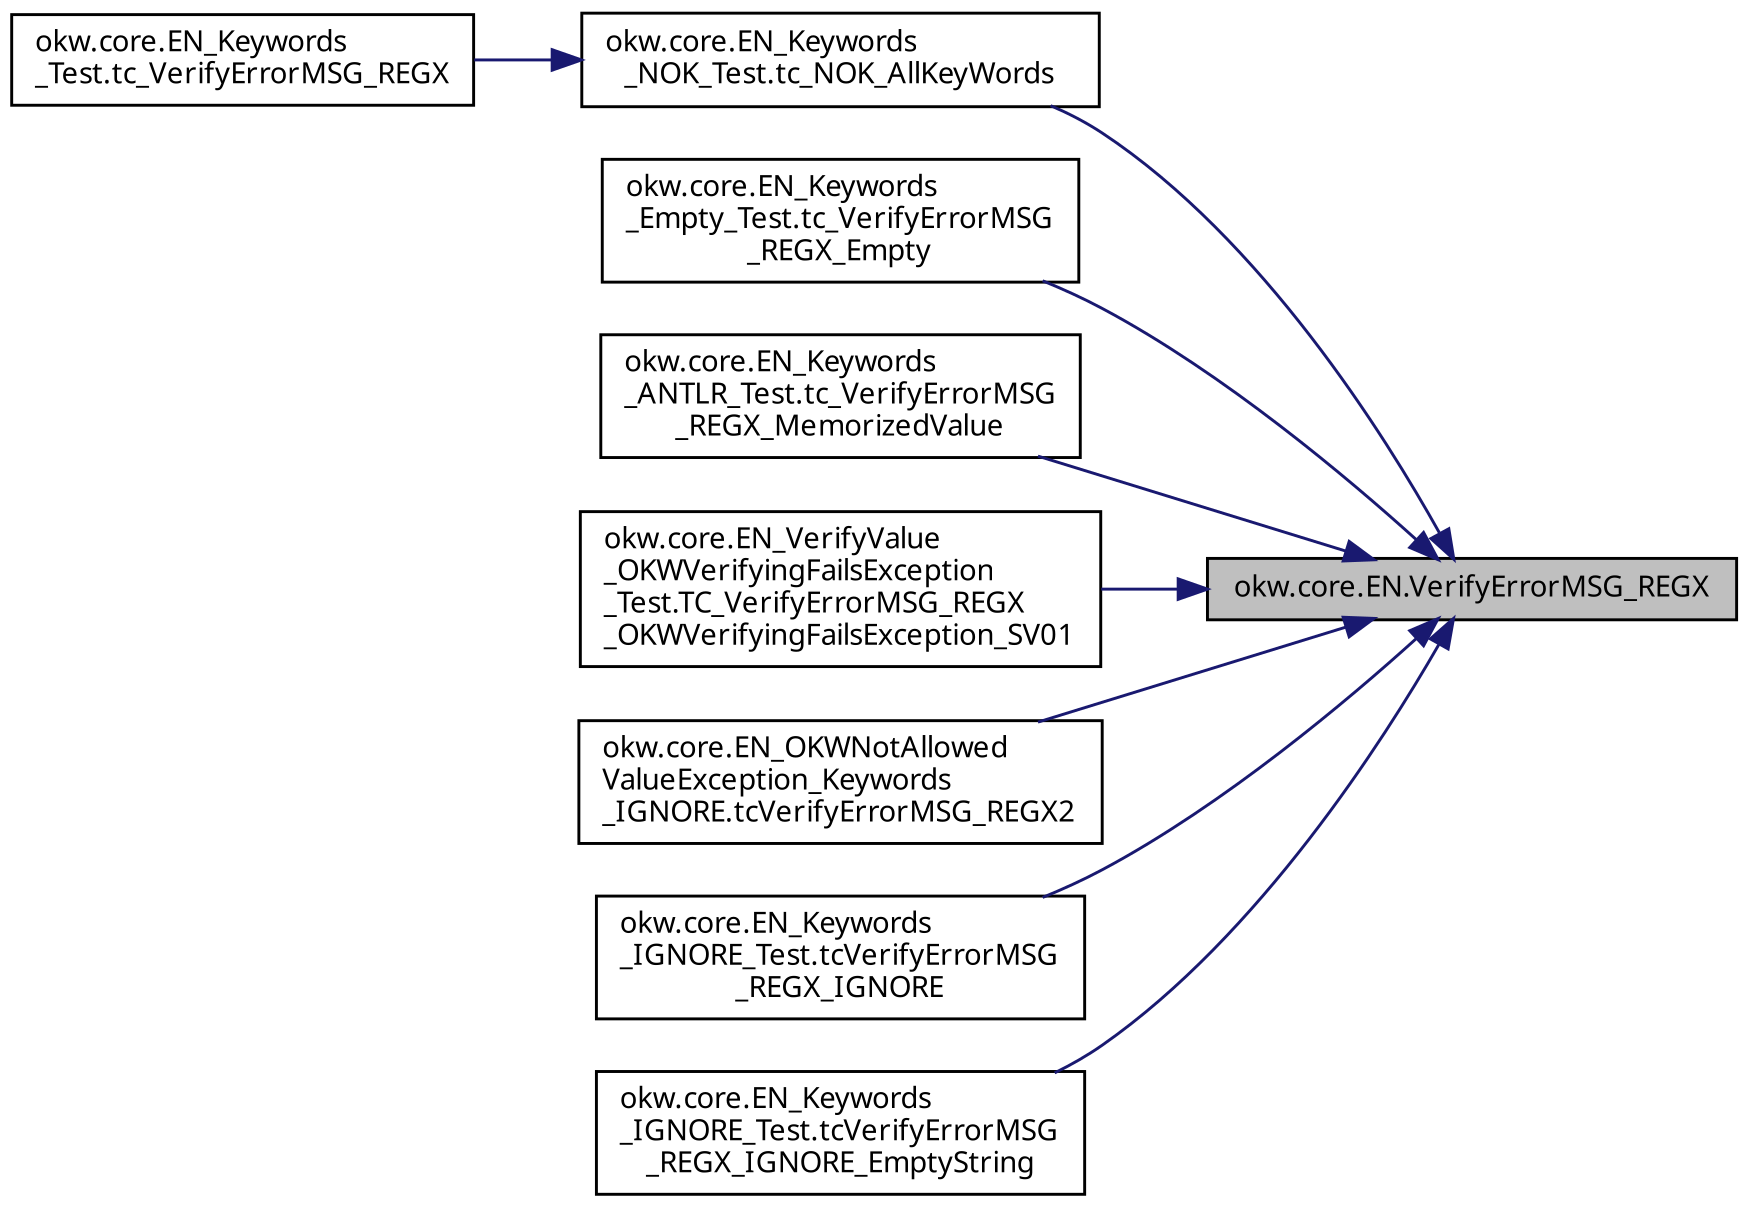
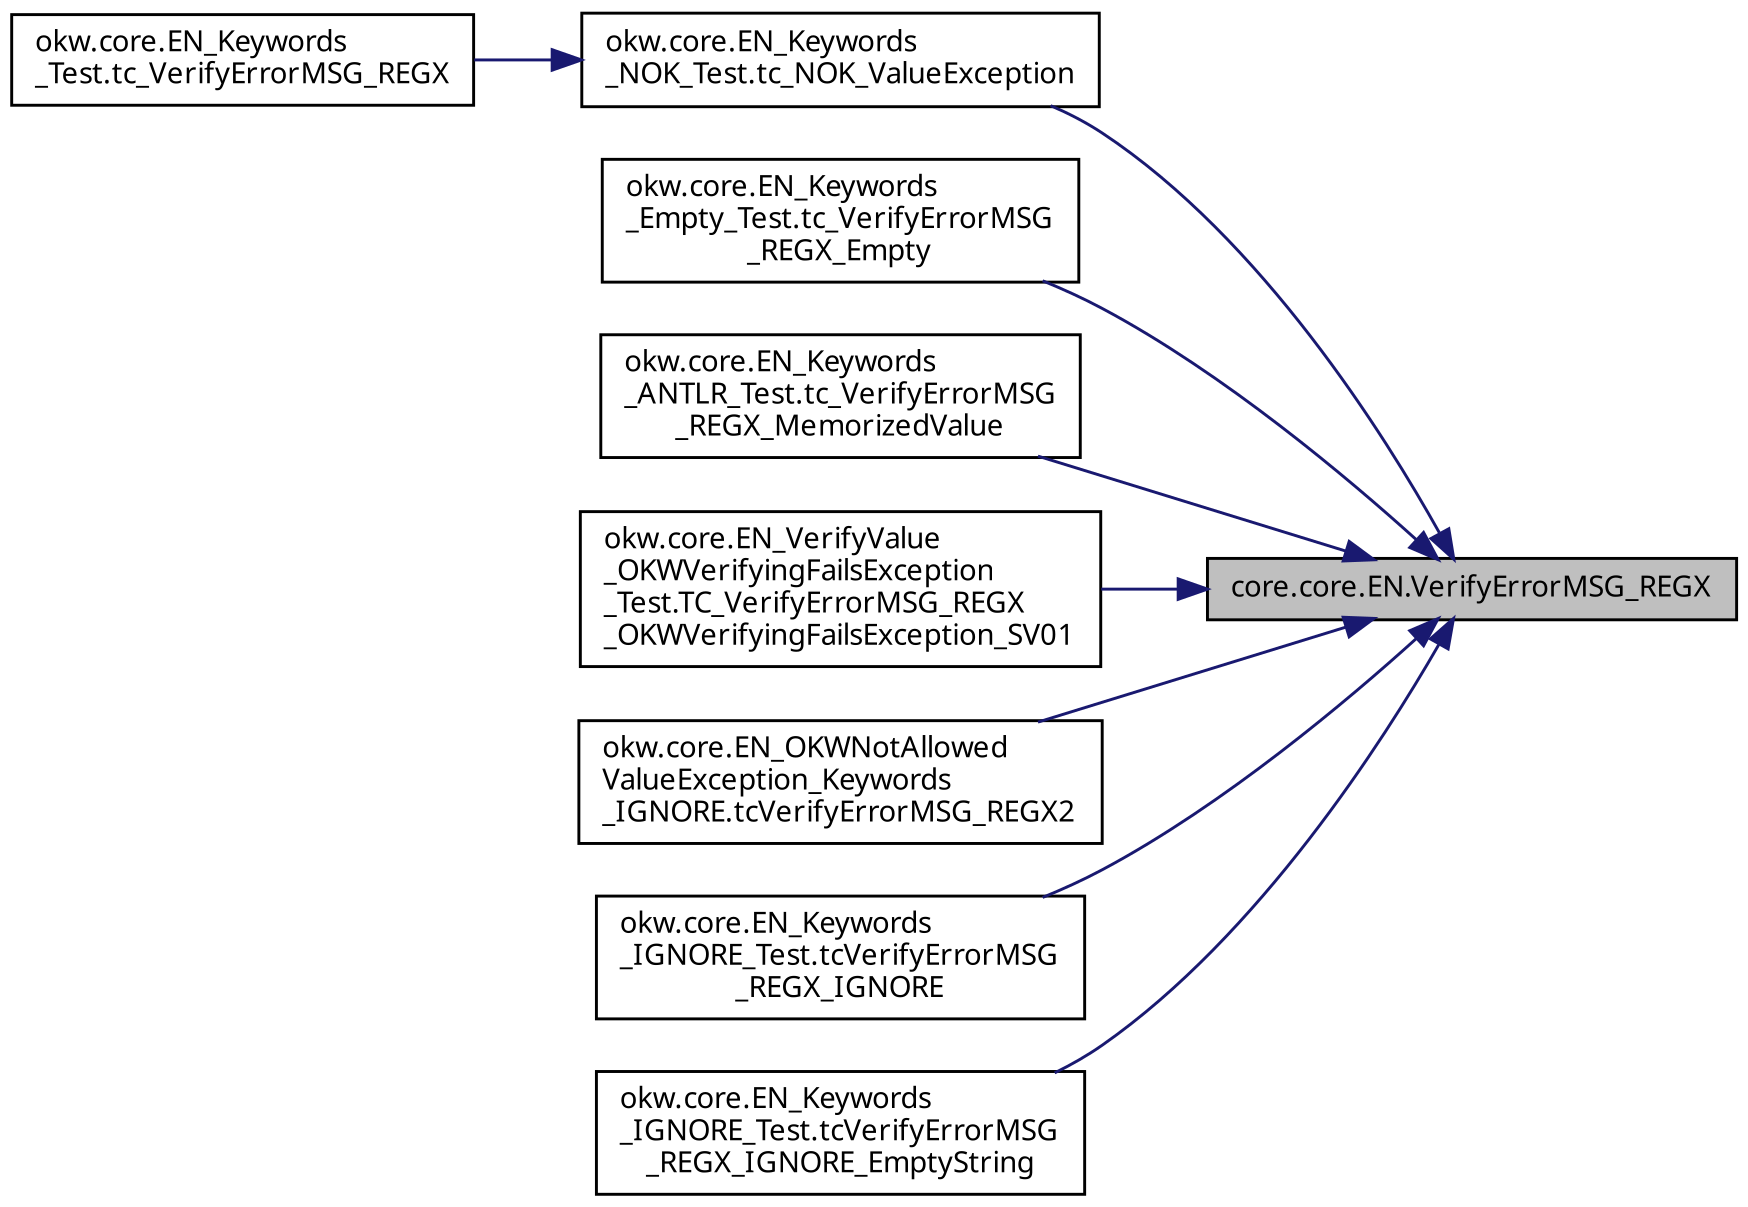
(841, 60) -> (841, 60)
(1472, 589) -> (1472, 589)
